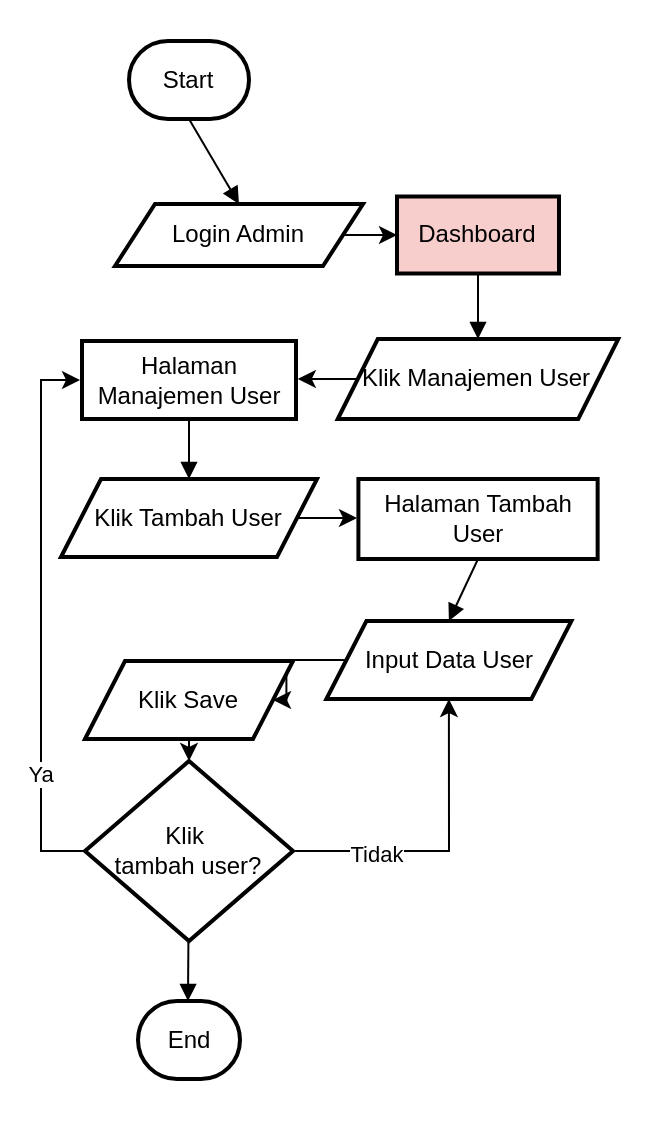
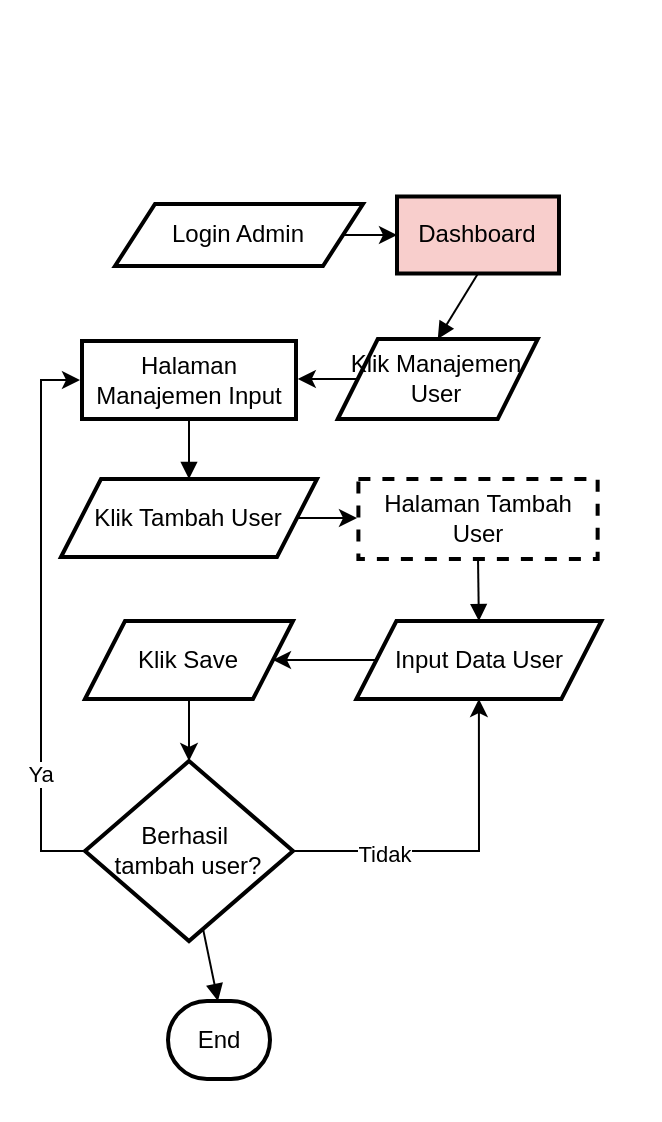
(189, 80) -> none
(210, 155) -> none
(478, 379) -> (438, 379)
(190, 381) -> (190, 381)
(478, 519) -> (478, 519)
(449, 660) -> (479, 660)
(189, 700) -> (189, 660)
(189, 851) -> (189, 851)
(189, 1040) -> (219, 1040)
